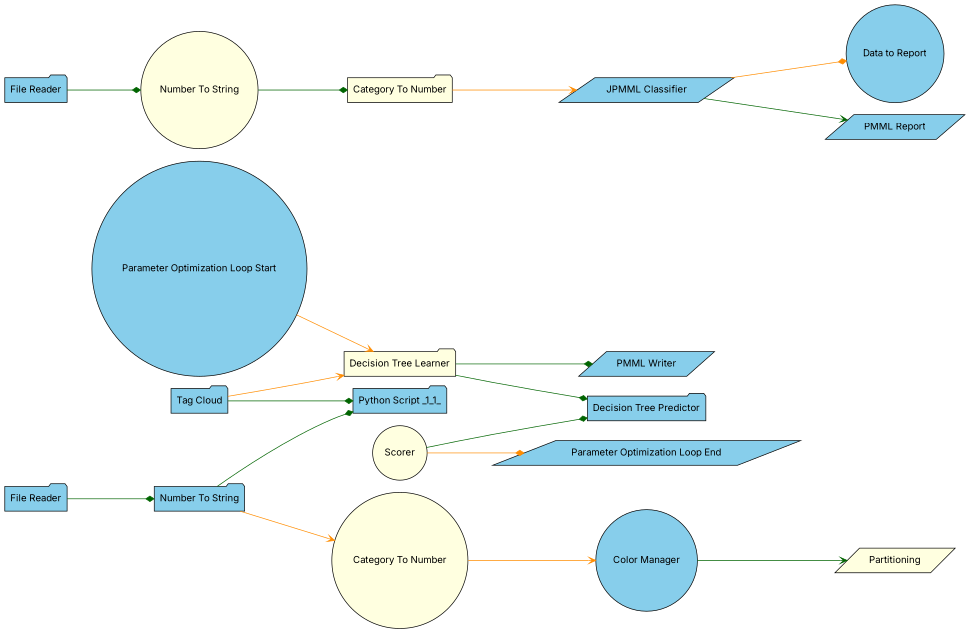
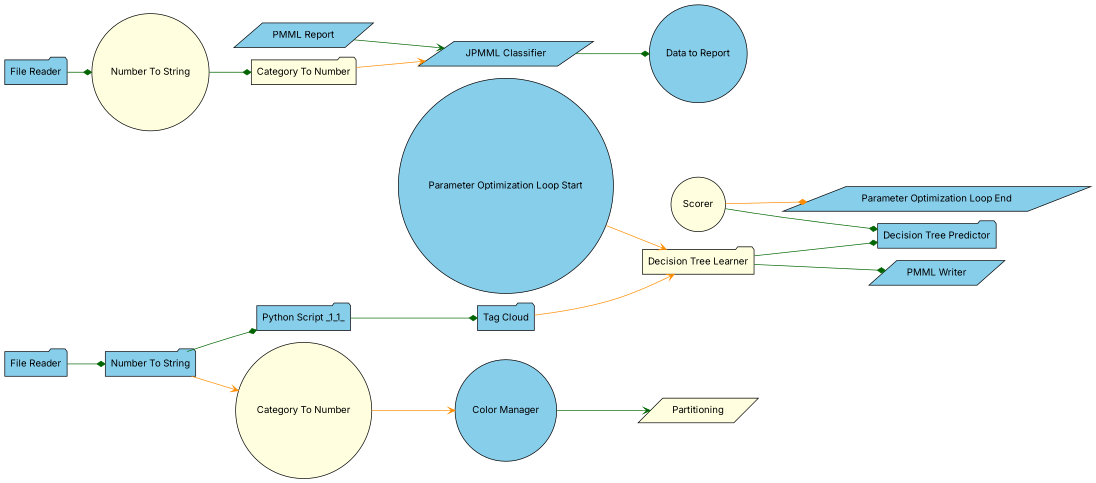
(785, 70) -> (608, 54)
(772, 109) -> (396, 44)
(286, 401) -> (410, 318)
